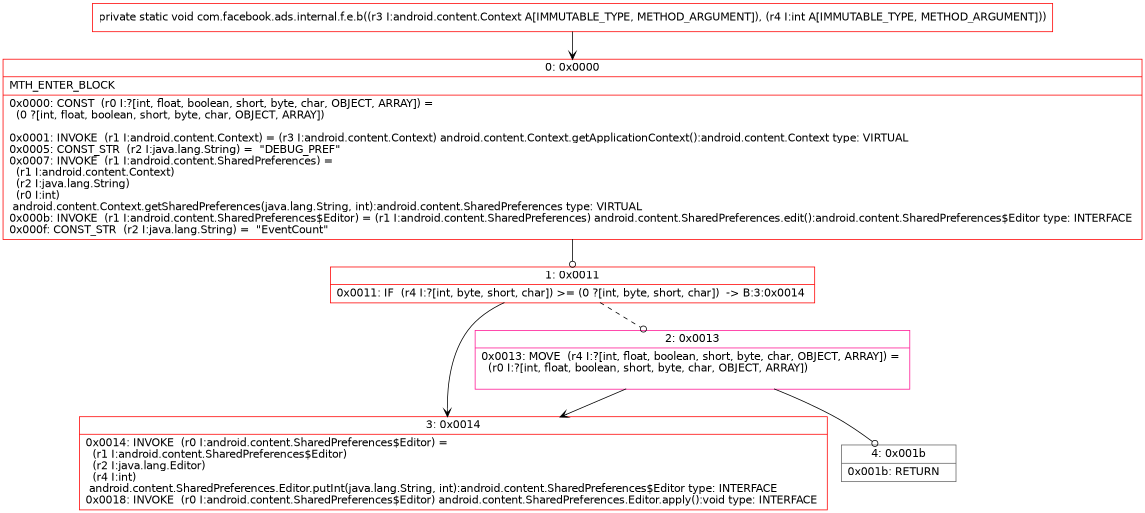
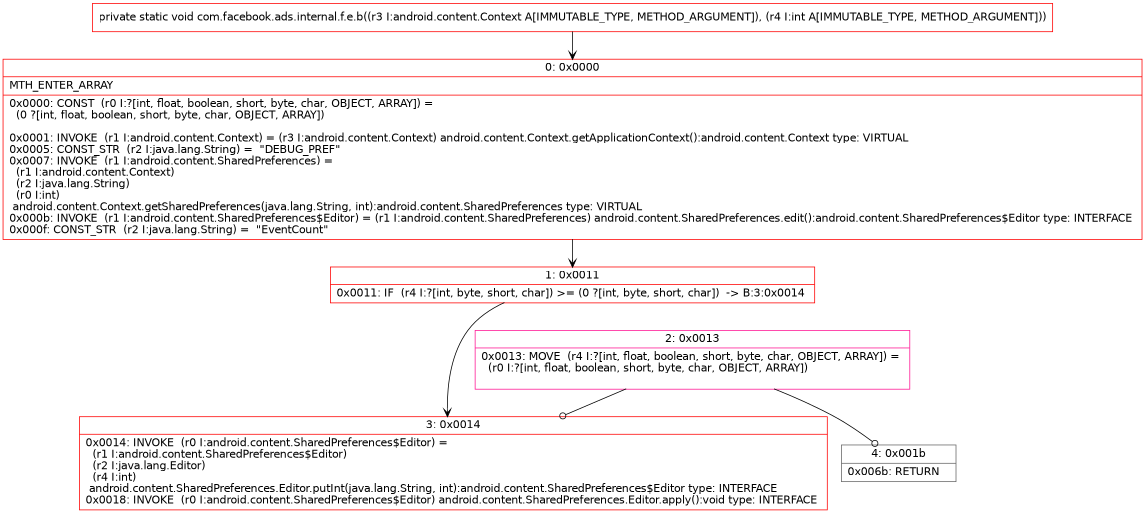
(62, 86) -> (61, 86)
(573, 250) -> (573, 250)
(620, 315) -> none
(596, 402) -> (596, 402)
(899, 472) -> (899, 472)
